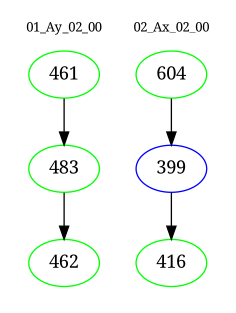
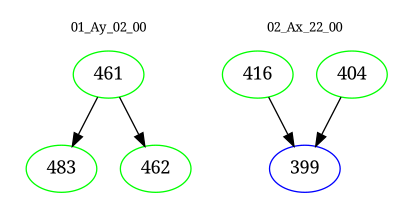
(171, 28) -> (305, 28)
(171, 75) -> (352, 75)
(64, 209) -> (129, 116)
(171, 209) -> (278, 116)
